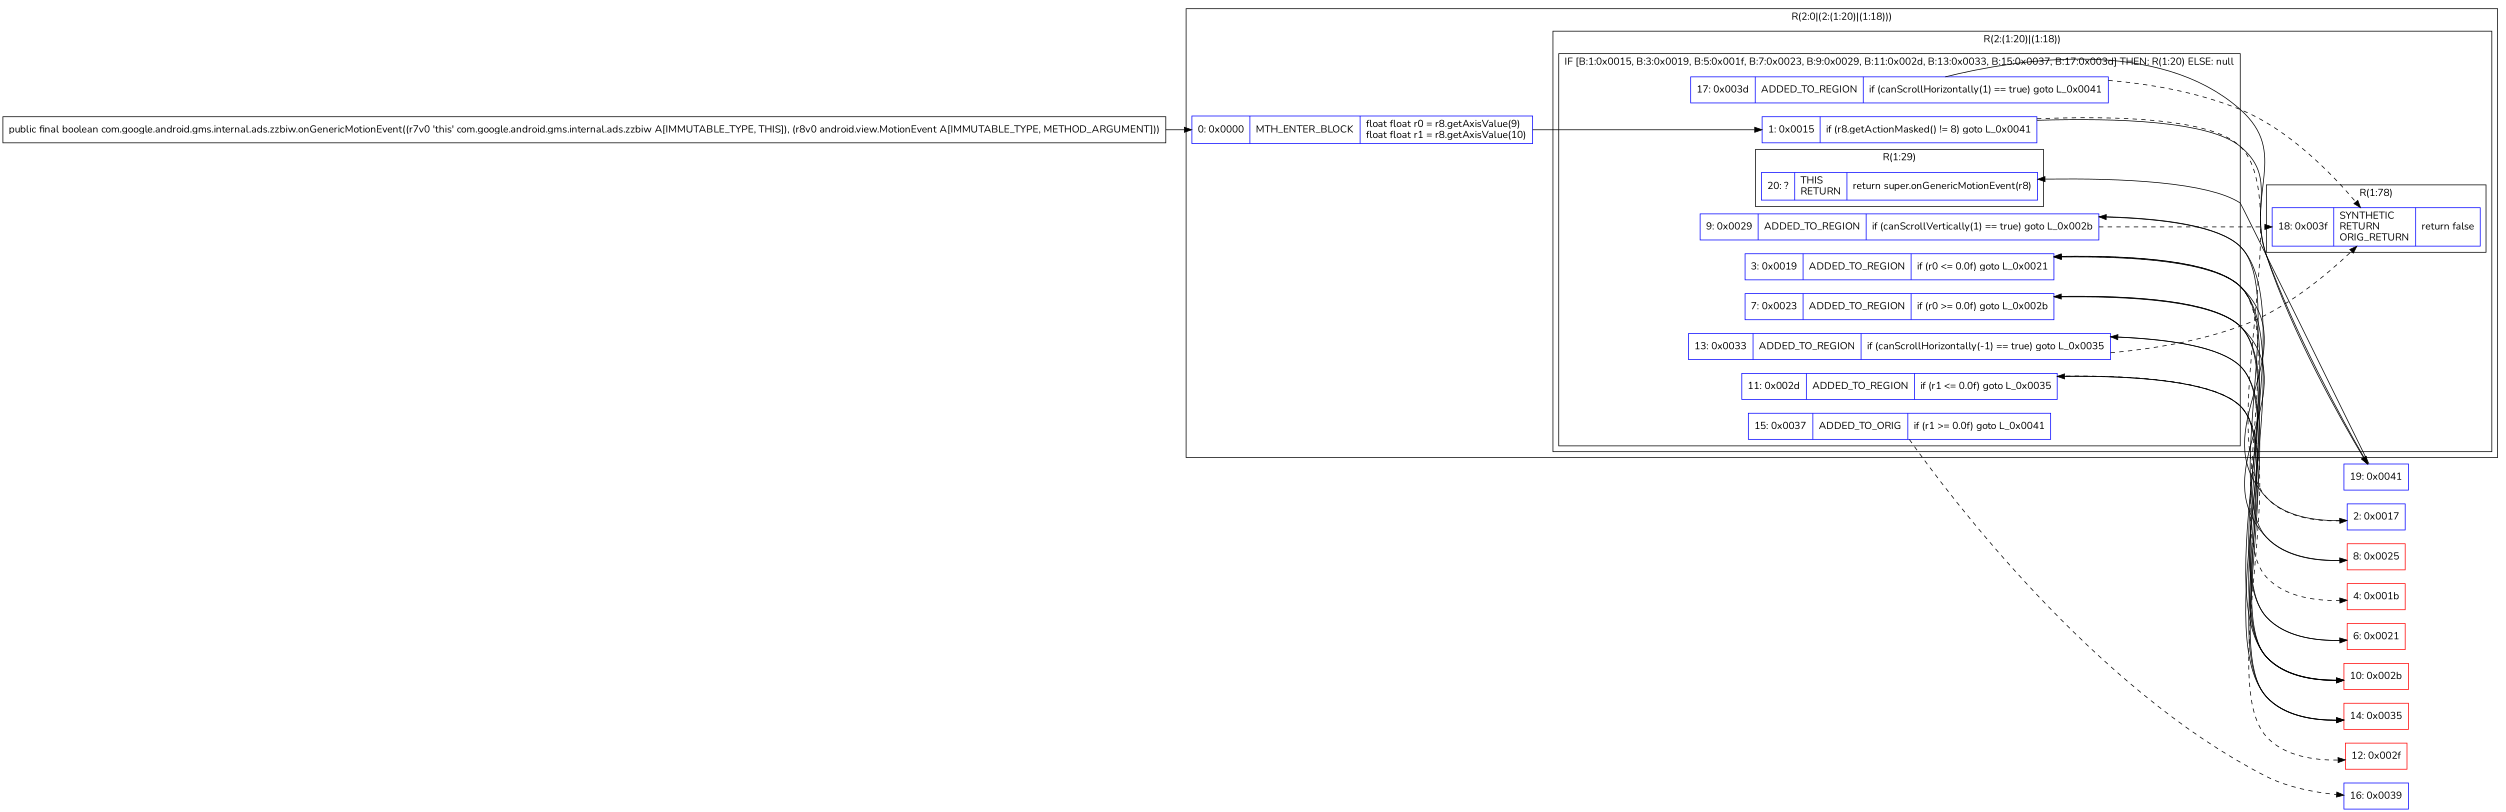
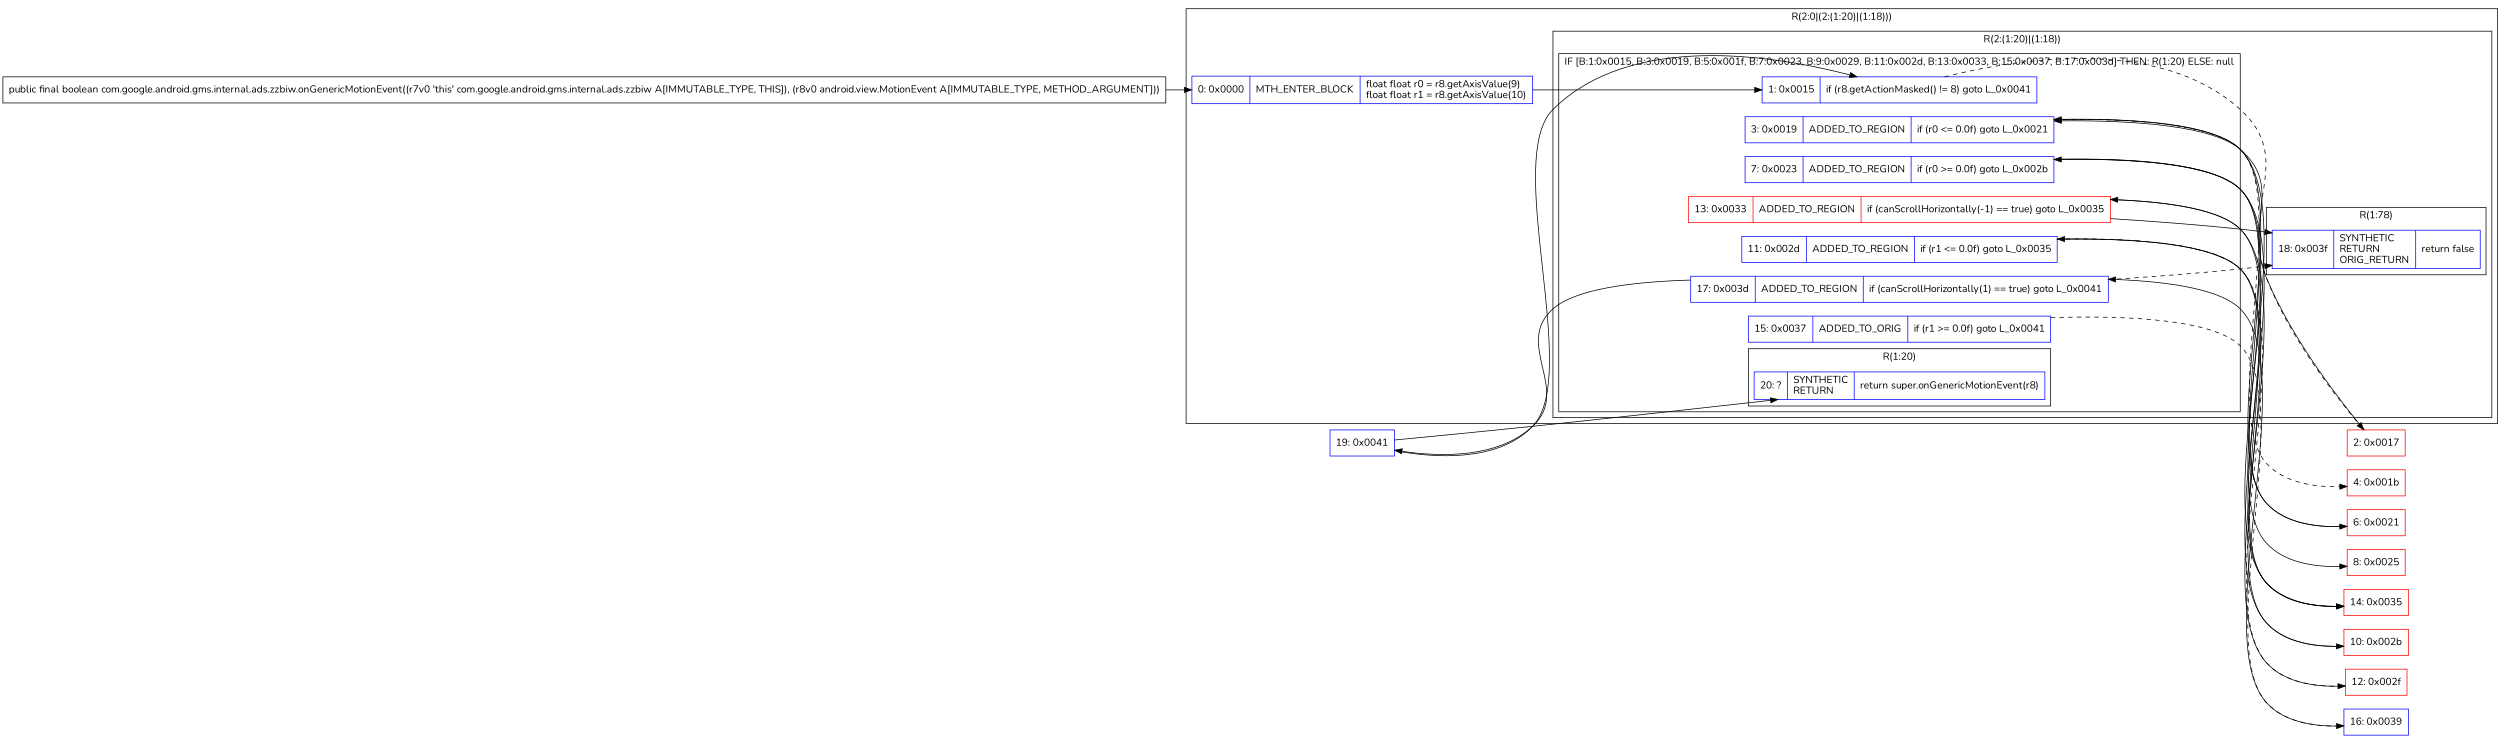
(1900, 158) -> (1900, 357)
(2256, 166) -> (1536, 185)
(1812, 181) -> (1821, 380)
(1900, 227) -> none
(2235, 328) -> (2188, 224)
(1900, 347) -> (1900, 210)
none -> (2257, 482)
(2256, 489) -> (2257, 424)
(2376, 517) -> (2376, 443)
